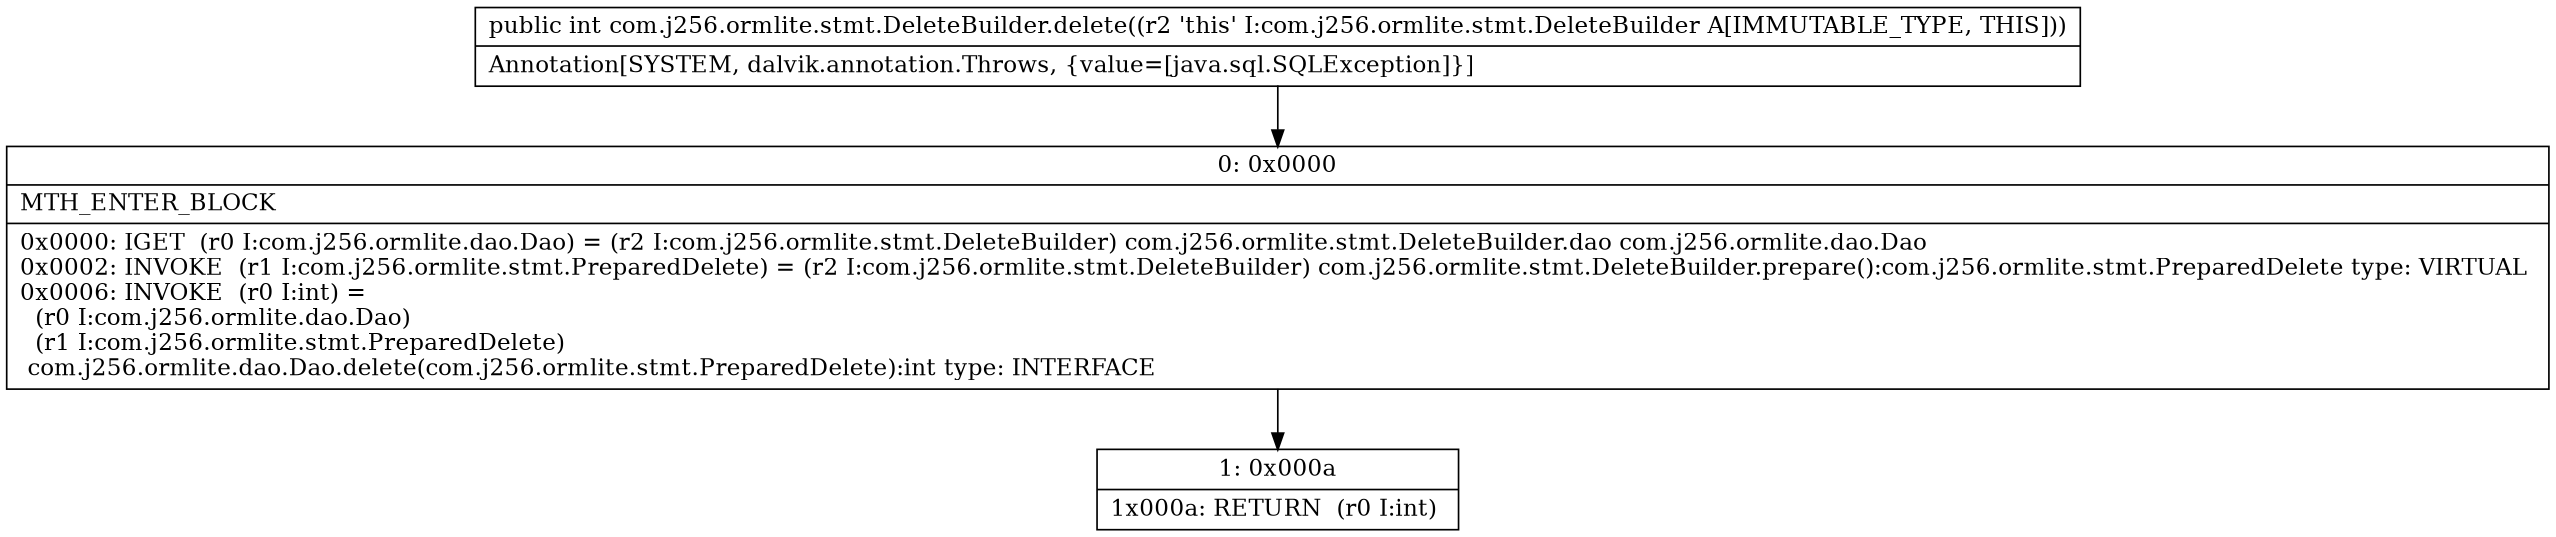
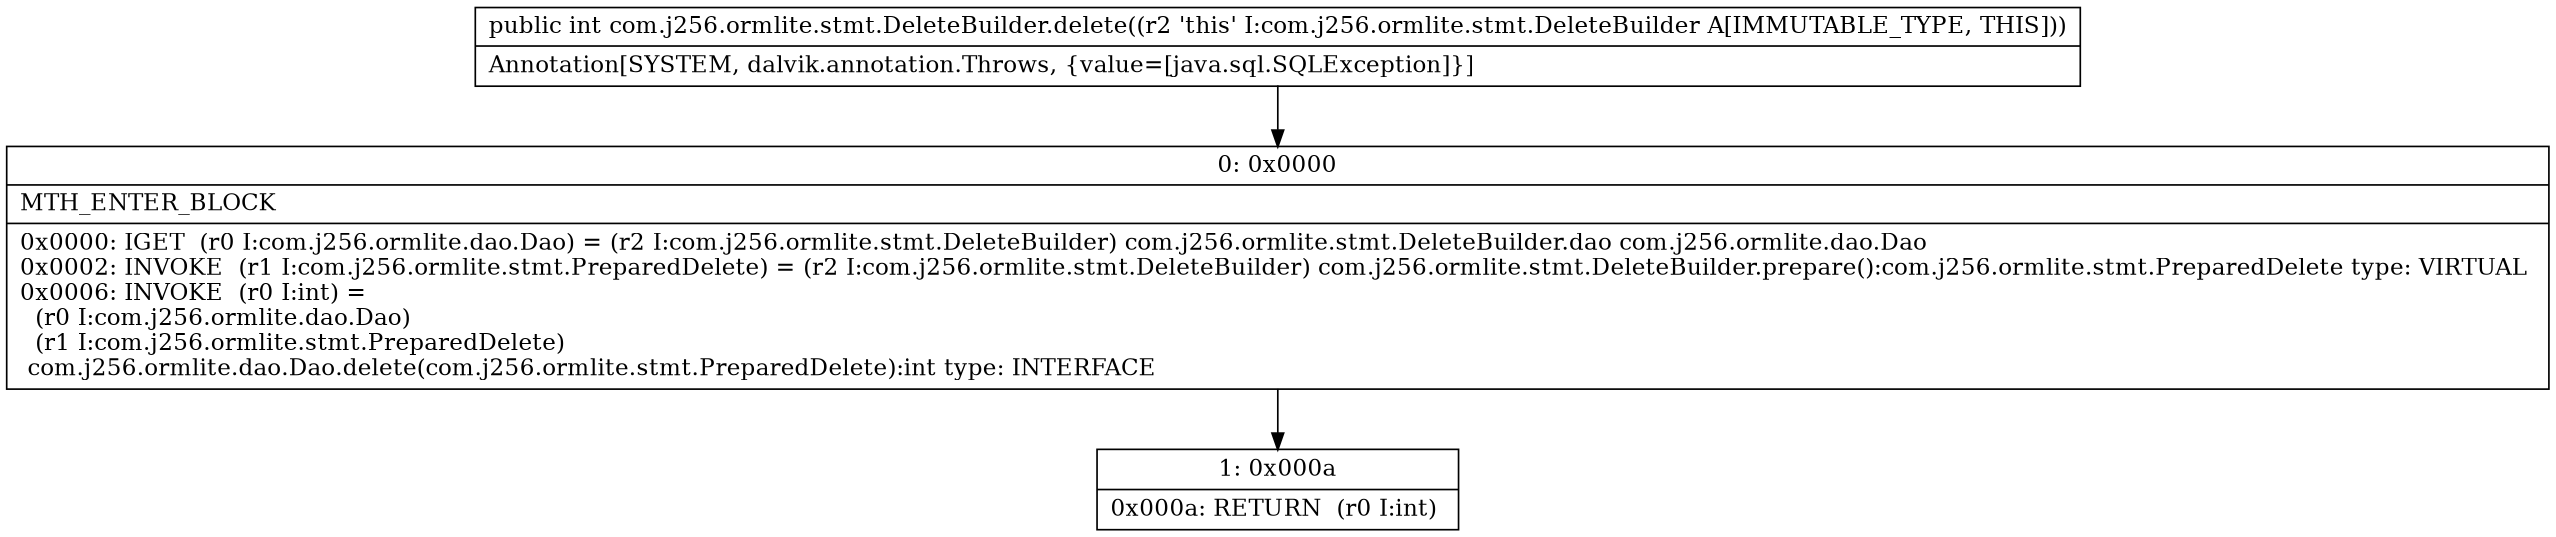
(1278, 509) -> (1278, 509)
